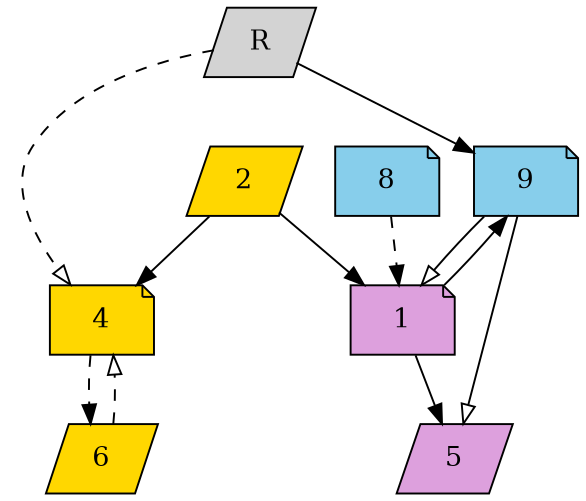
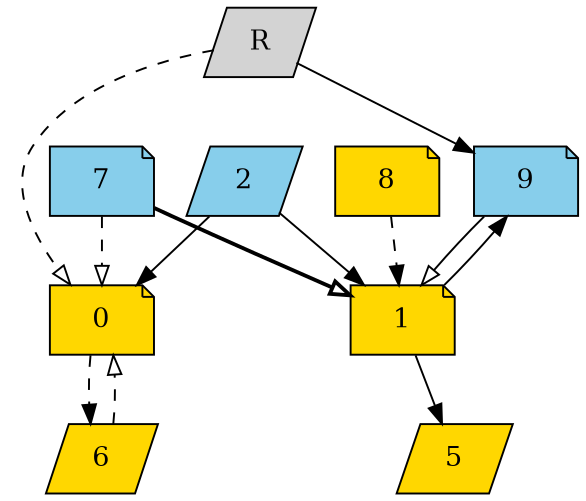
none -> (102, 181)
(245, 181) -> (245, 181)
(387, 181) -> (387, 181)
(493, 310) -> none
(102, 320) -> (102, 320)
(403, 320) -> (403, 320)
(455, 459) -> (455, 459)
